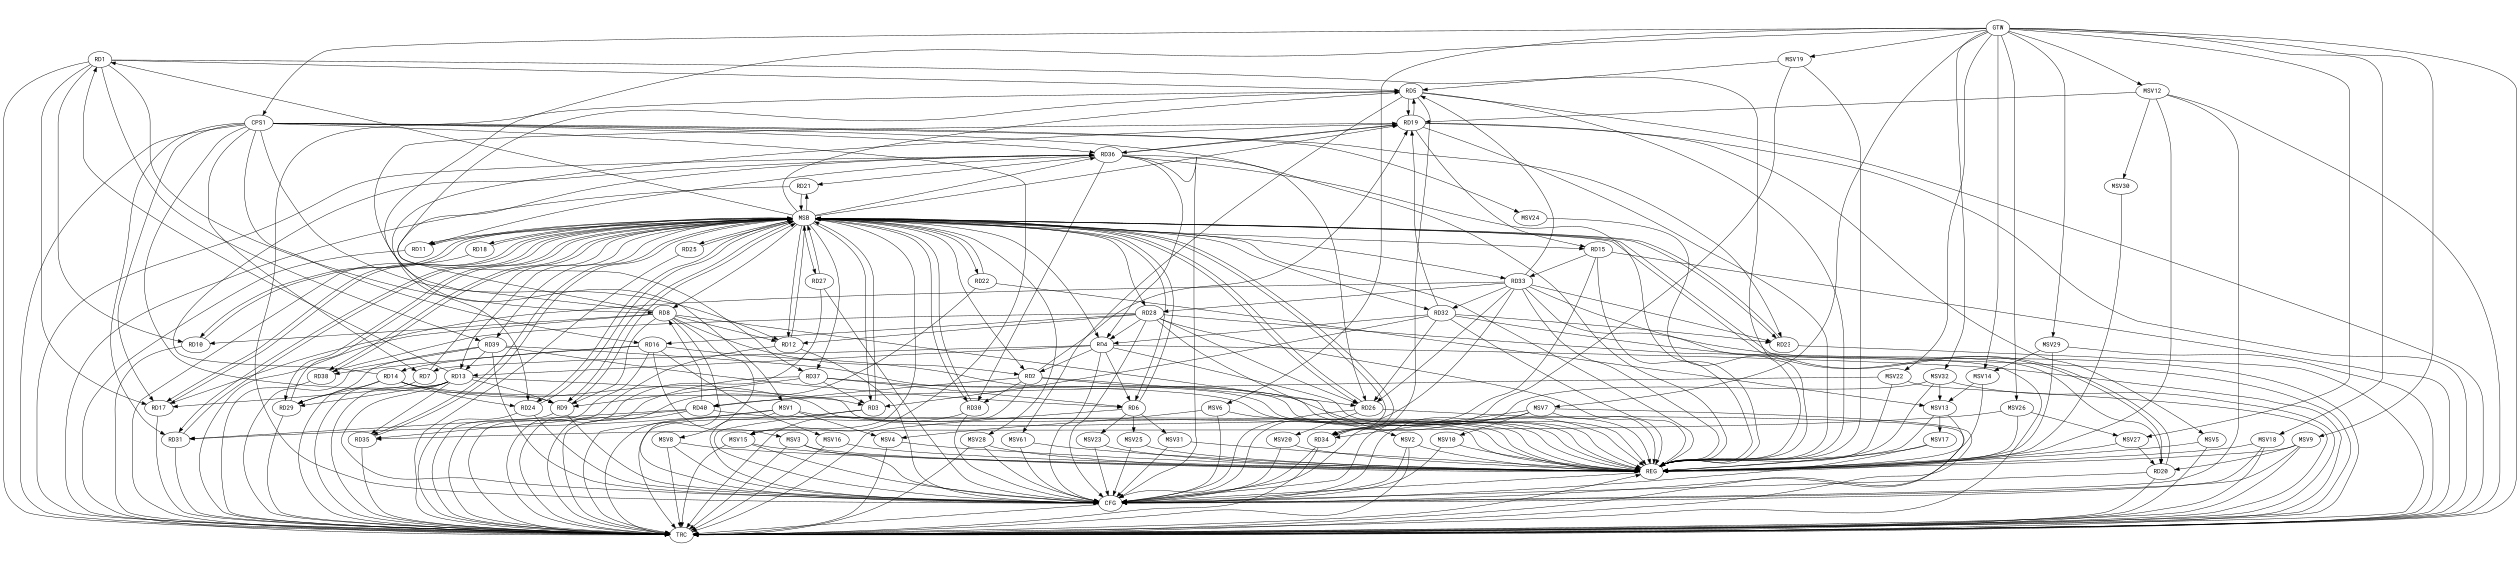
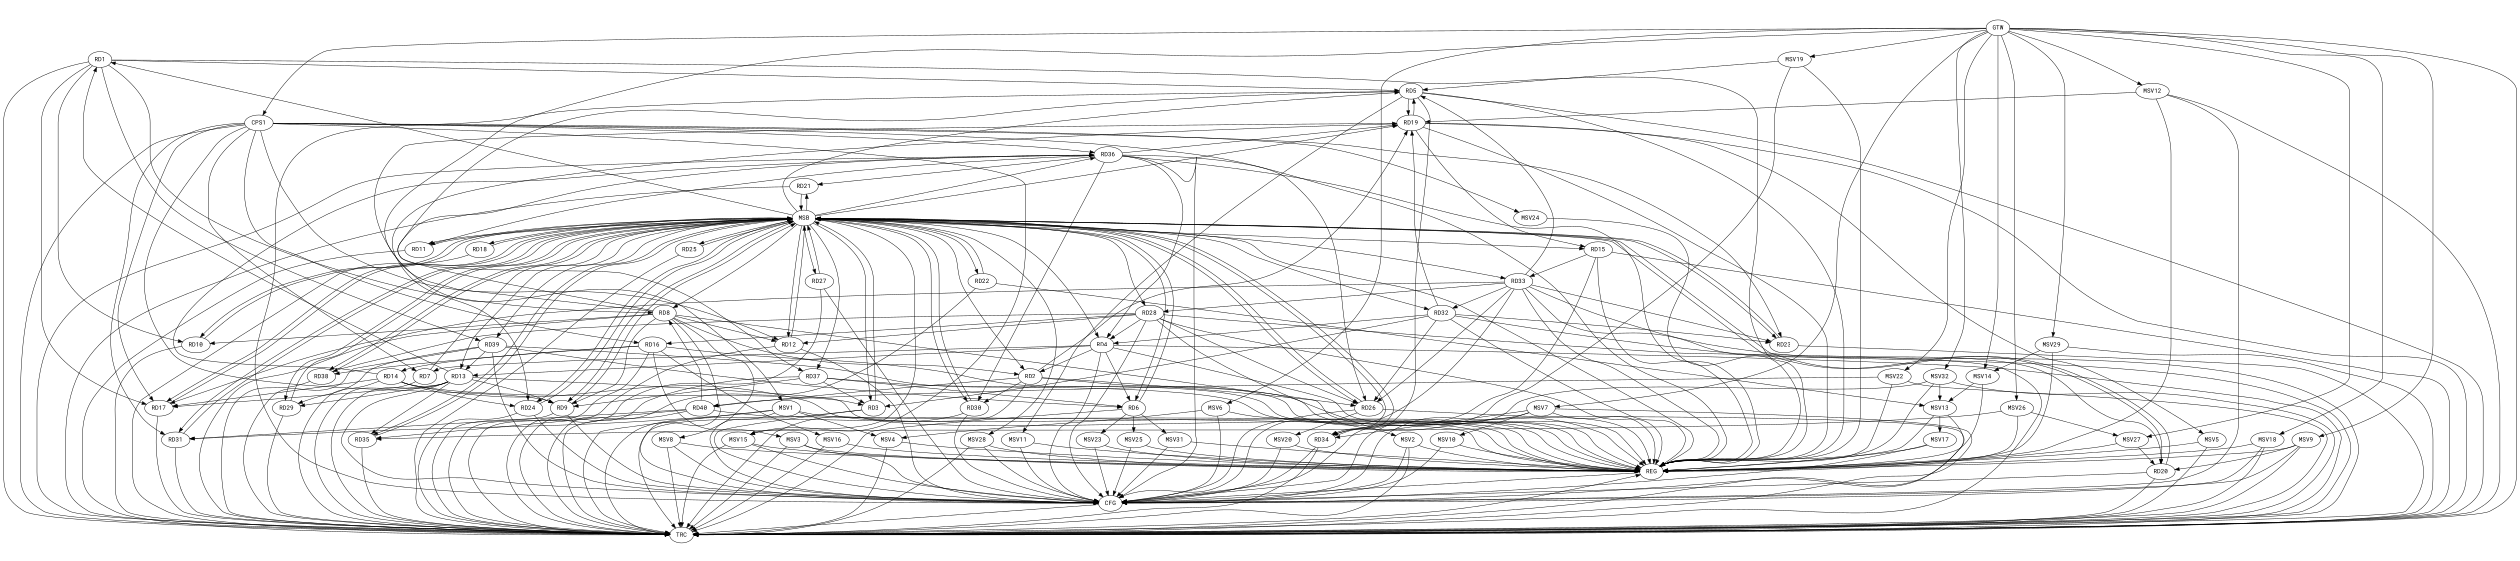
(1262, 138) -> none
(2121, 186) -> none
(341, 392) -> (267, 394)
(1018, 440) -> (1018, 440)
